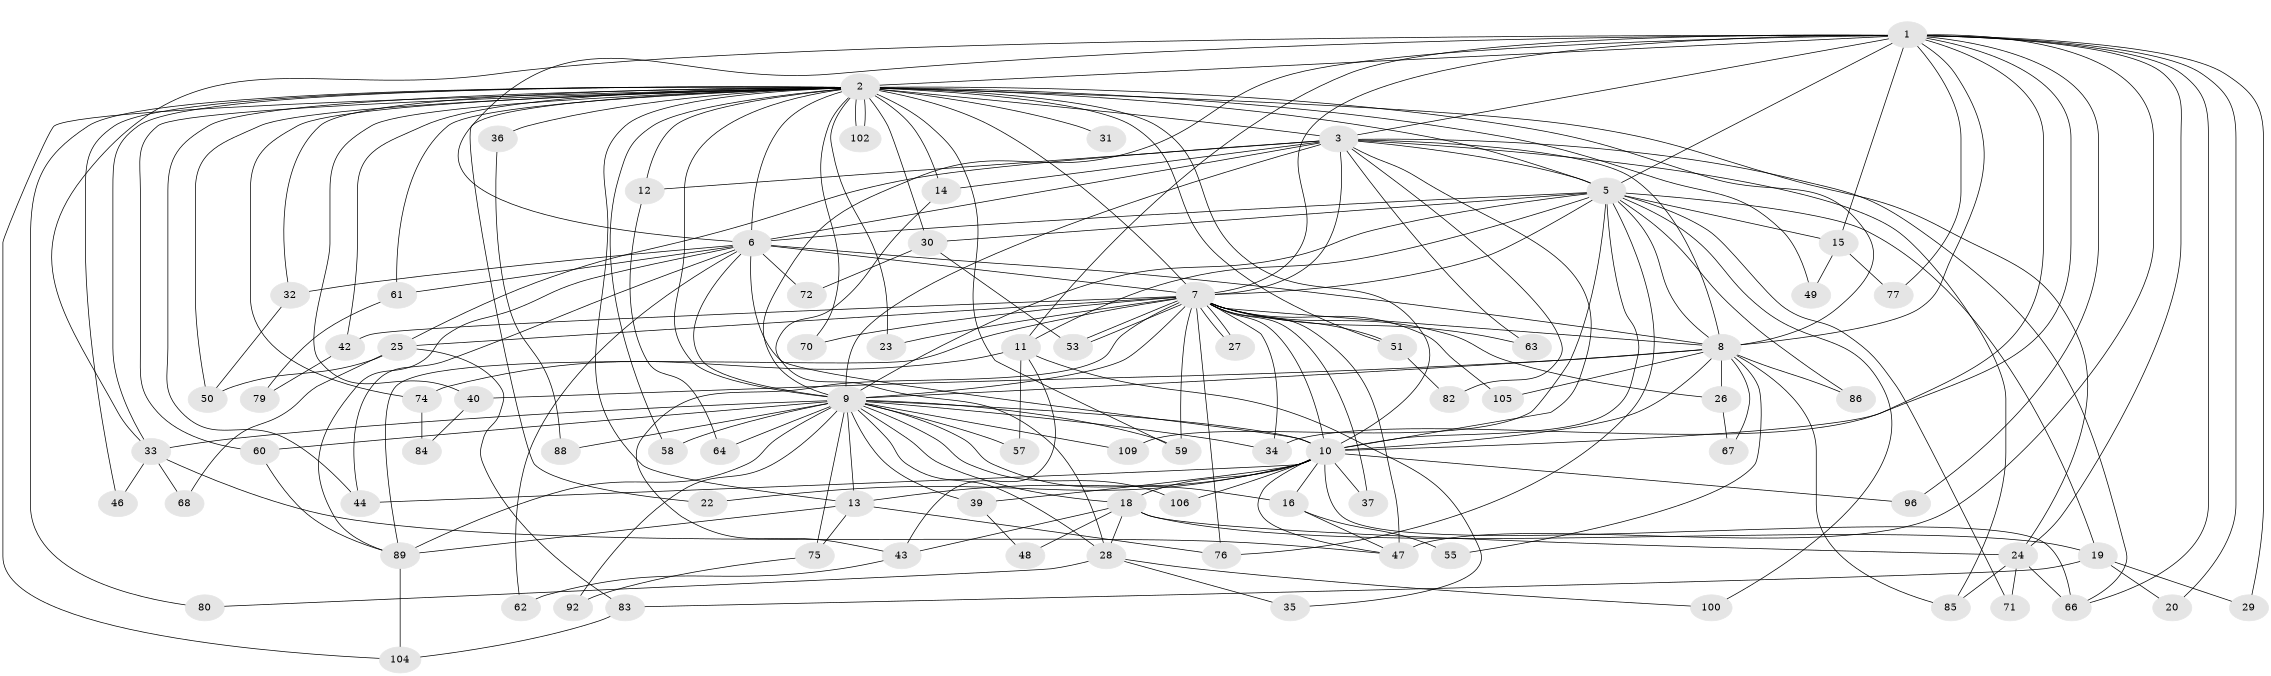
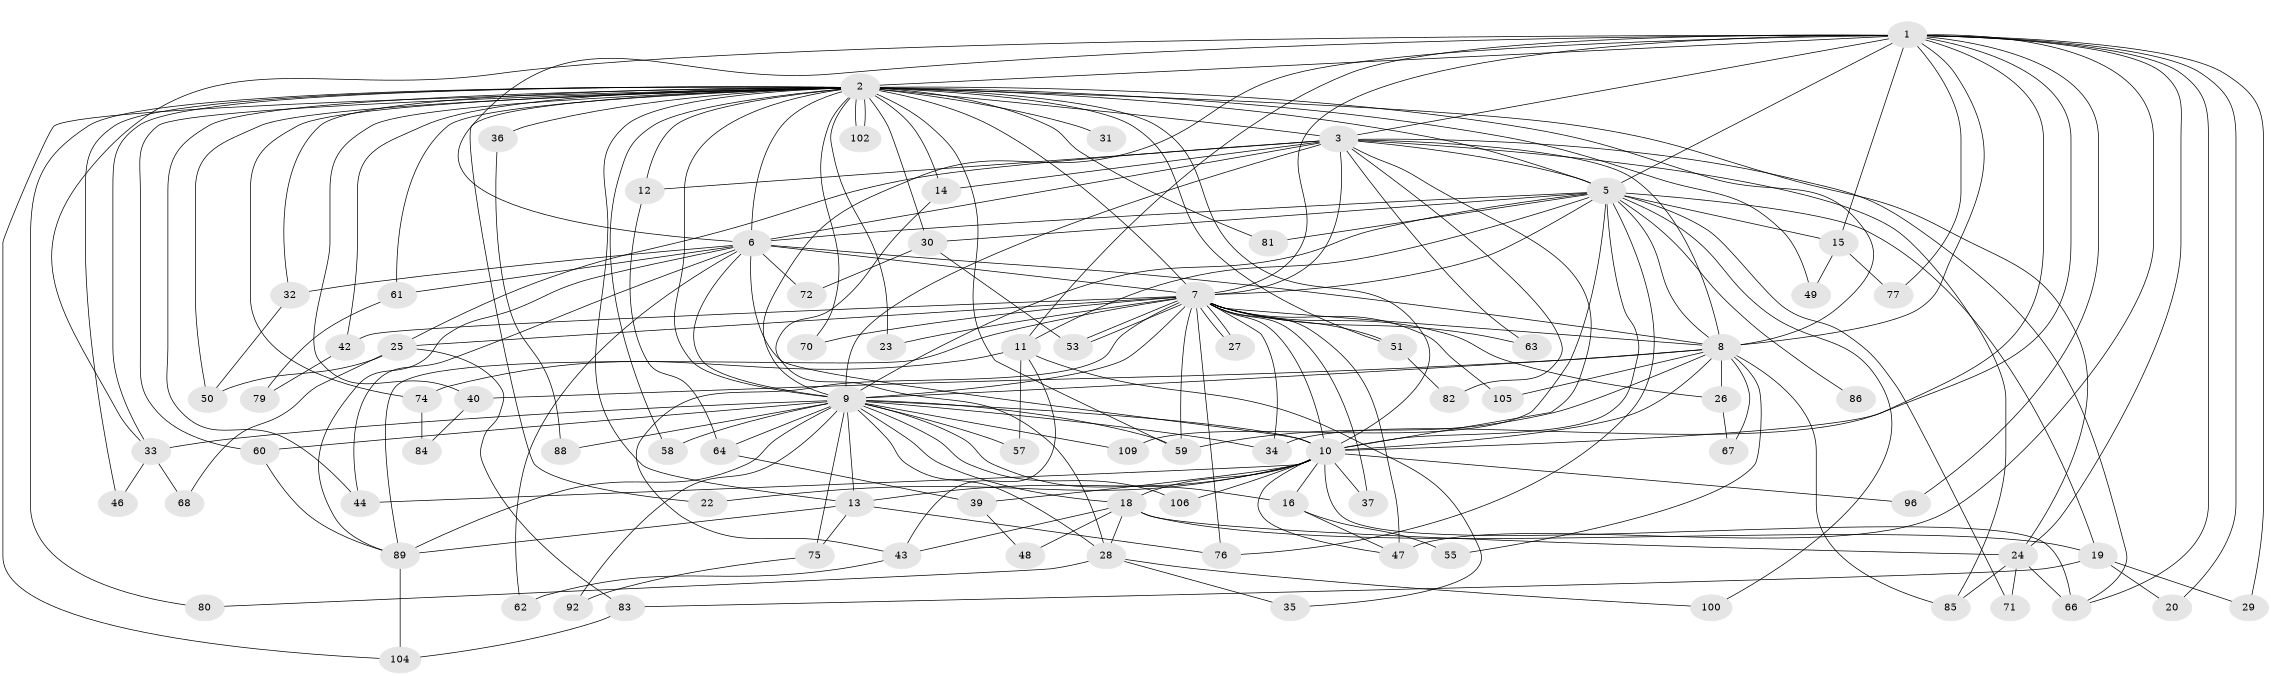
none -> (1268, 243)
(1789, 373) -> (1573, 407)
(893, 469) -> (843, 476)
(707, 539) -> none
